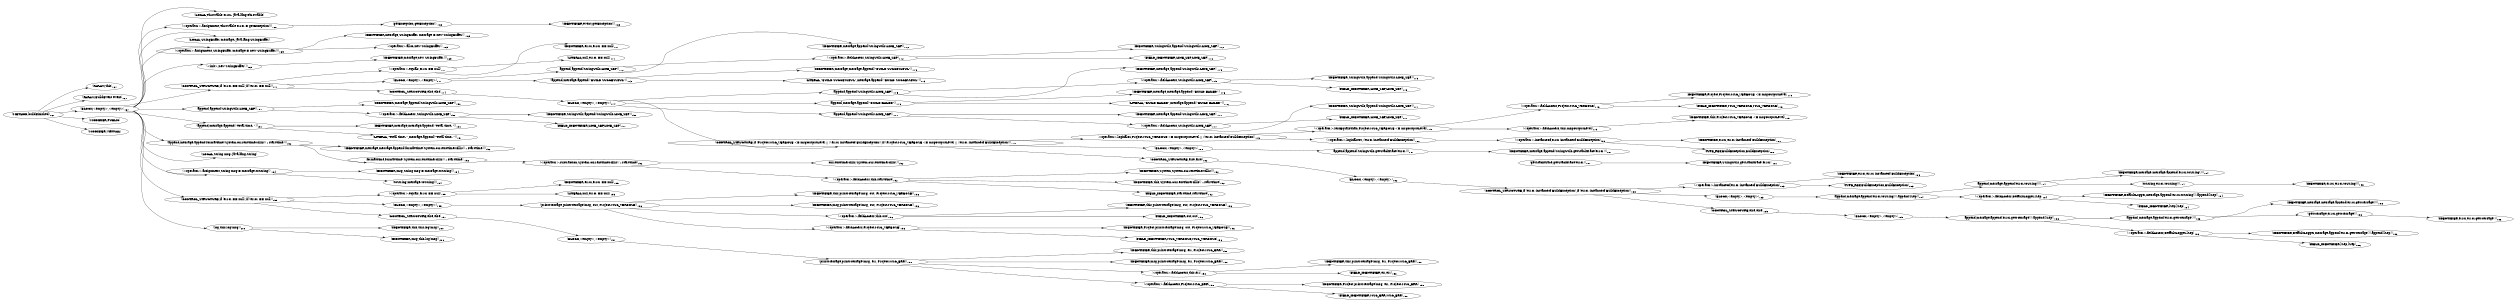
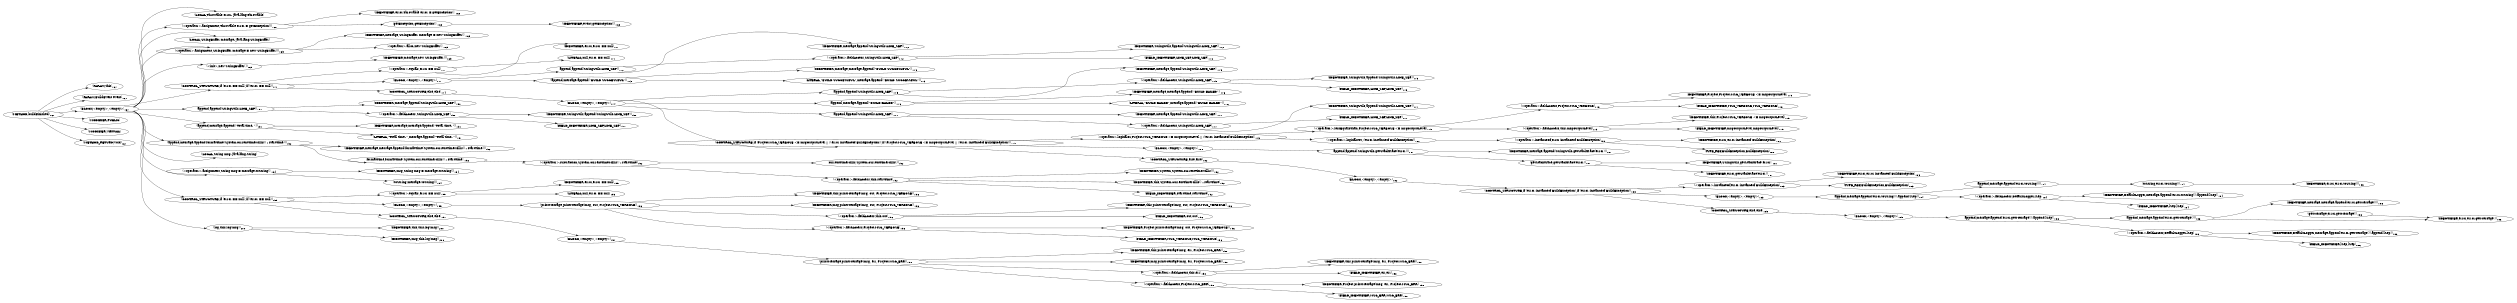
none -> (417, 13)
none -> (1740, 129)
none -> (105, 143)
none -> (1467, 158)
(2163, 173) -> none
none -> (1740, 174)
(2254, 216) -> (2319, 220)
